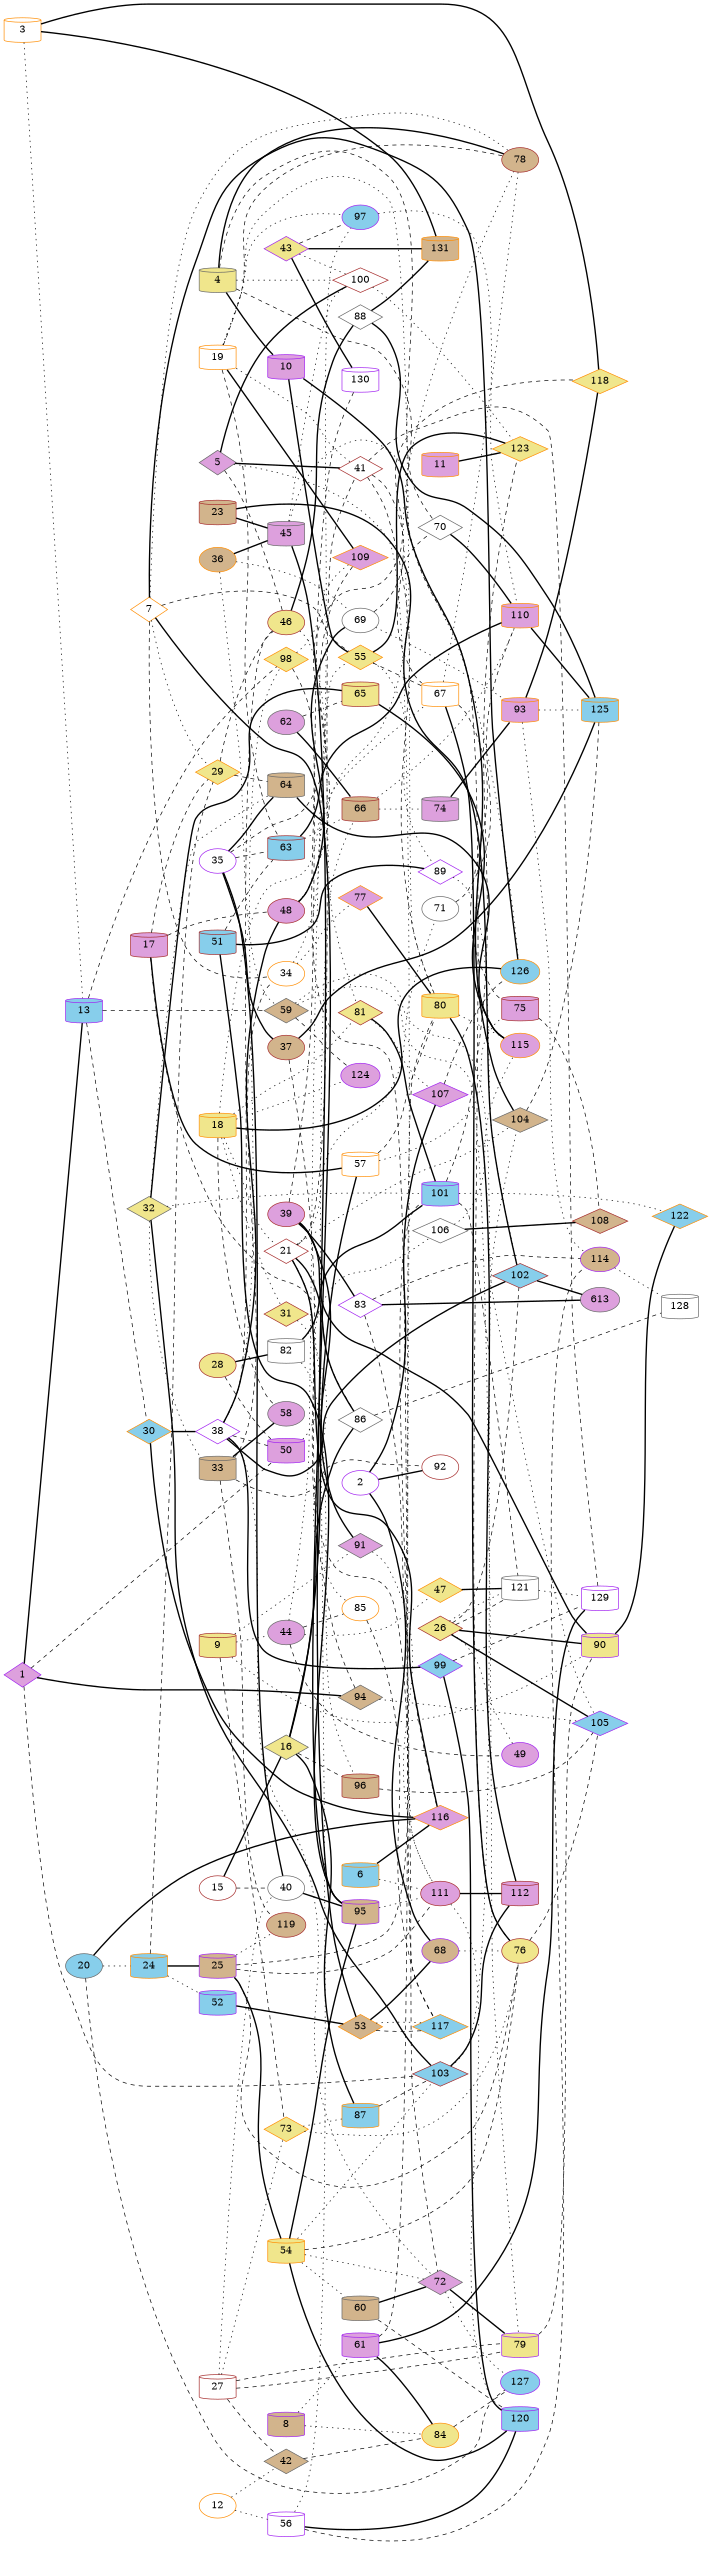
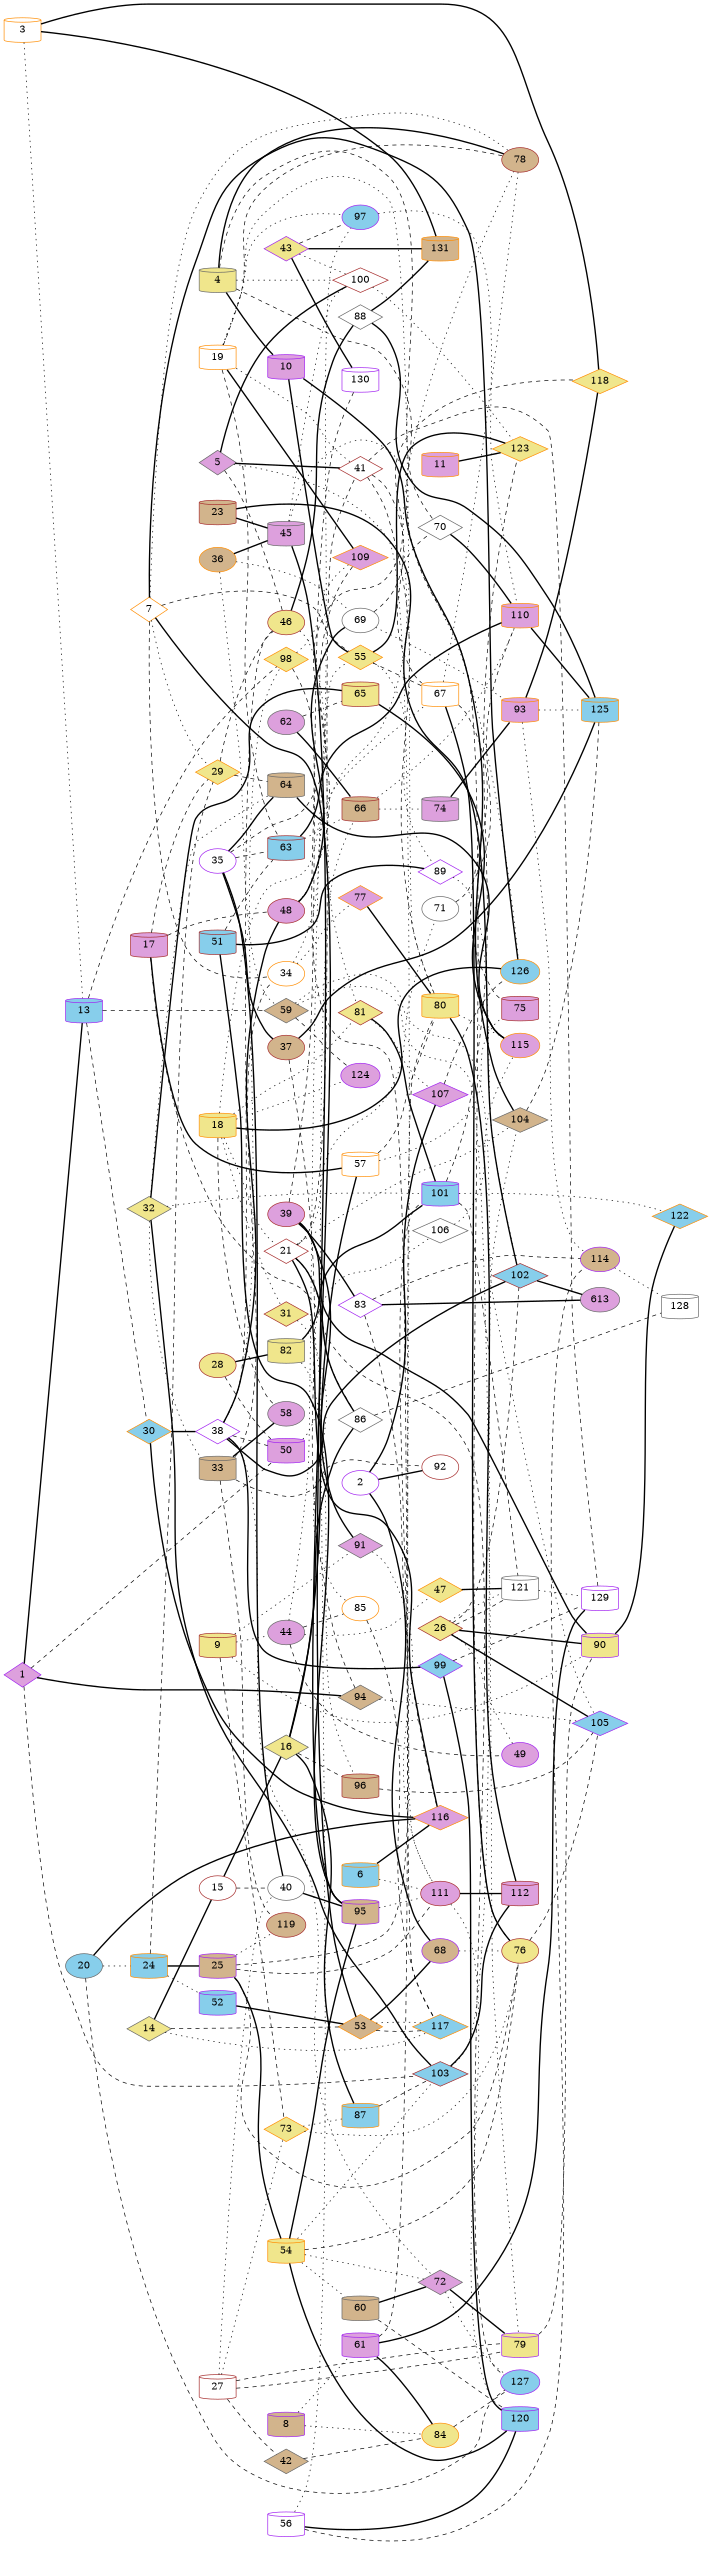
(600, 1221) -> none
(286, 1351) -> (286, 1351)
(400, 1638) -> (483, 1749)
none -> (149, 2029)
(218, 2506) -> none
